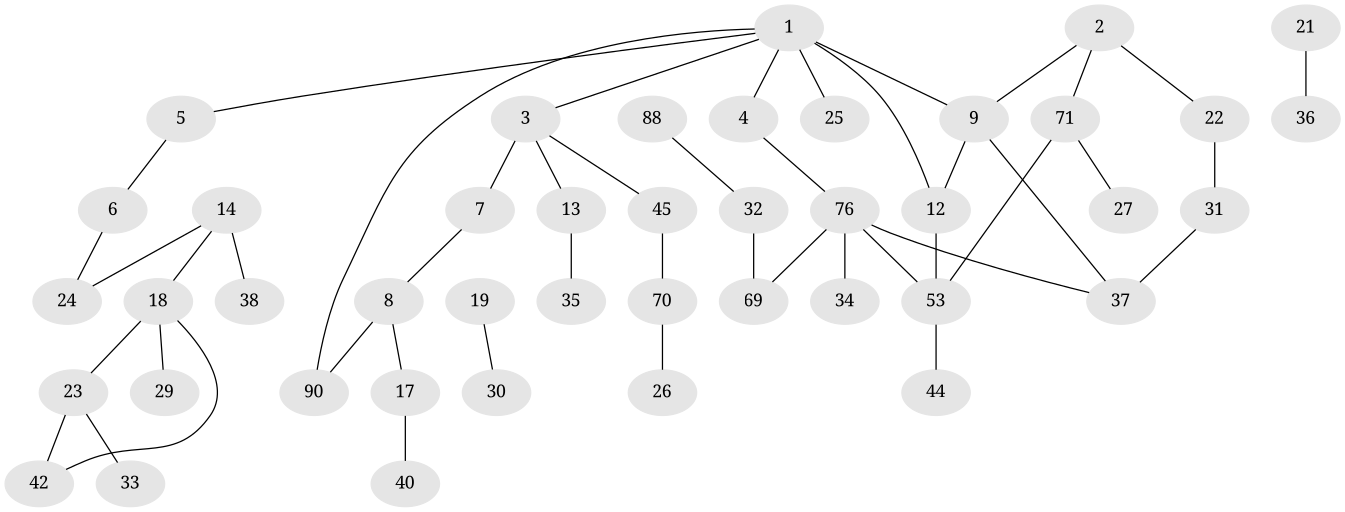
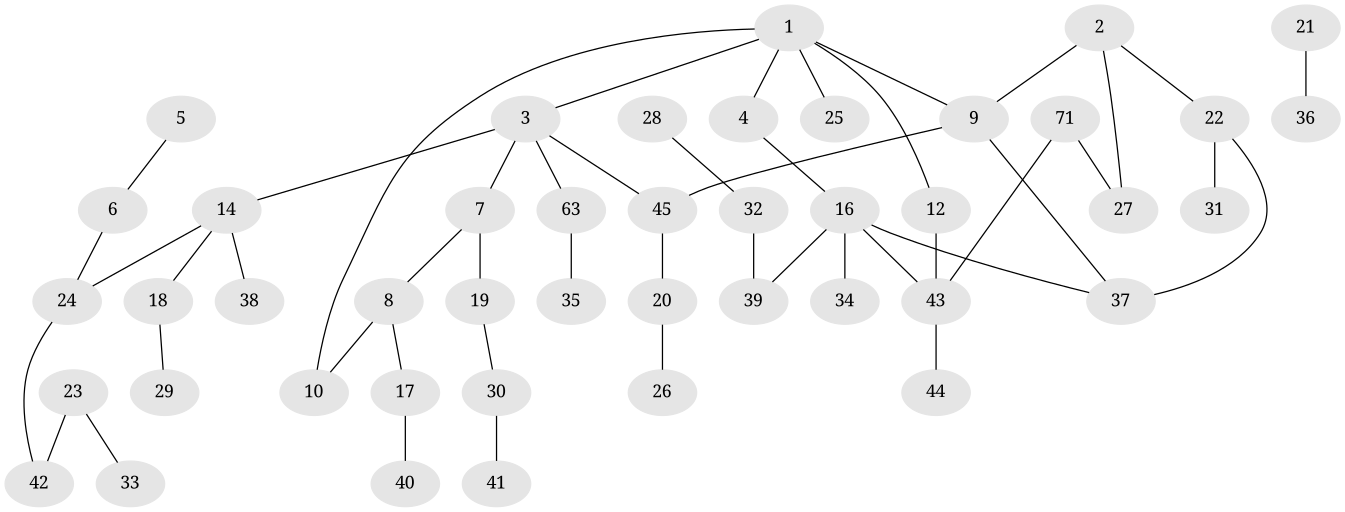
(484, 69) -> none
(1082, 73) -> (1114, 119)
(652, 119) -> (652, 119)
none -> (376, 165)
(955, 165) -> (815, 158)
(571, 210) -> (571, 210)
(845, 210) -> (845, 210)
none -> (480, 256)
(1168, 256) -> (1254, 241)
(662, 301) -> (662, 301)
(754, 301) -> (754, 301)
(936, 301) -> (936, 301)
(116, 347) -> none
(314, 393) -> (314, 393)
(193, 434) -> (25, 389)
none -> (497, 484)
